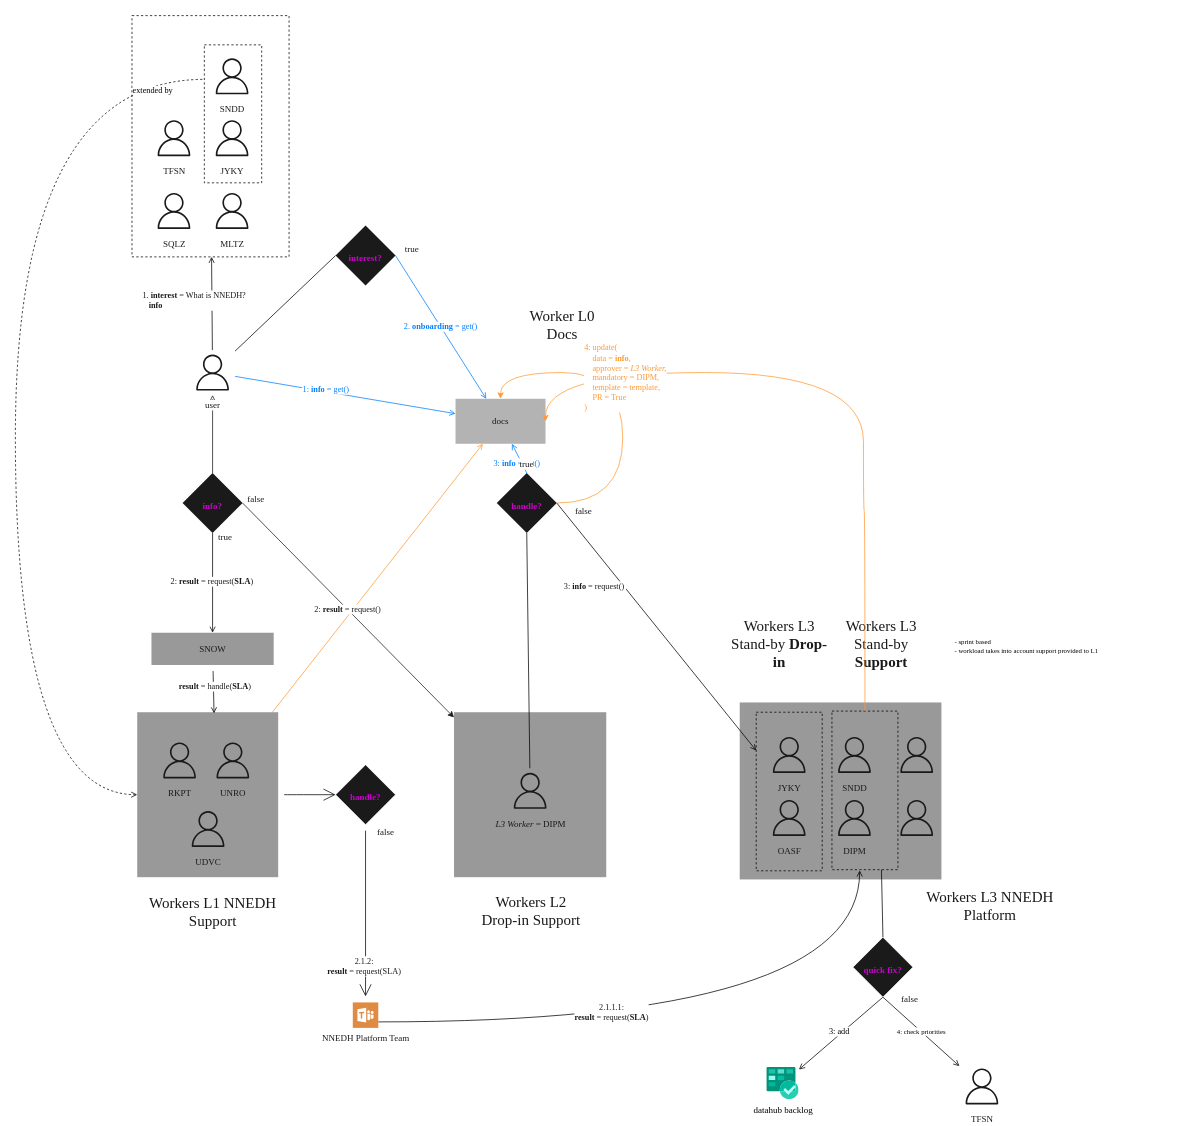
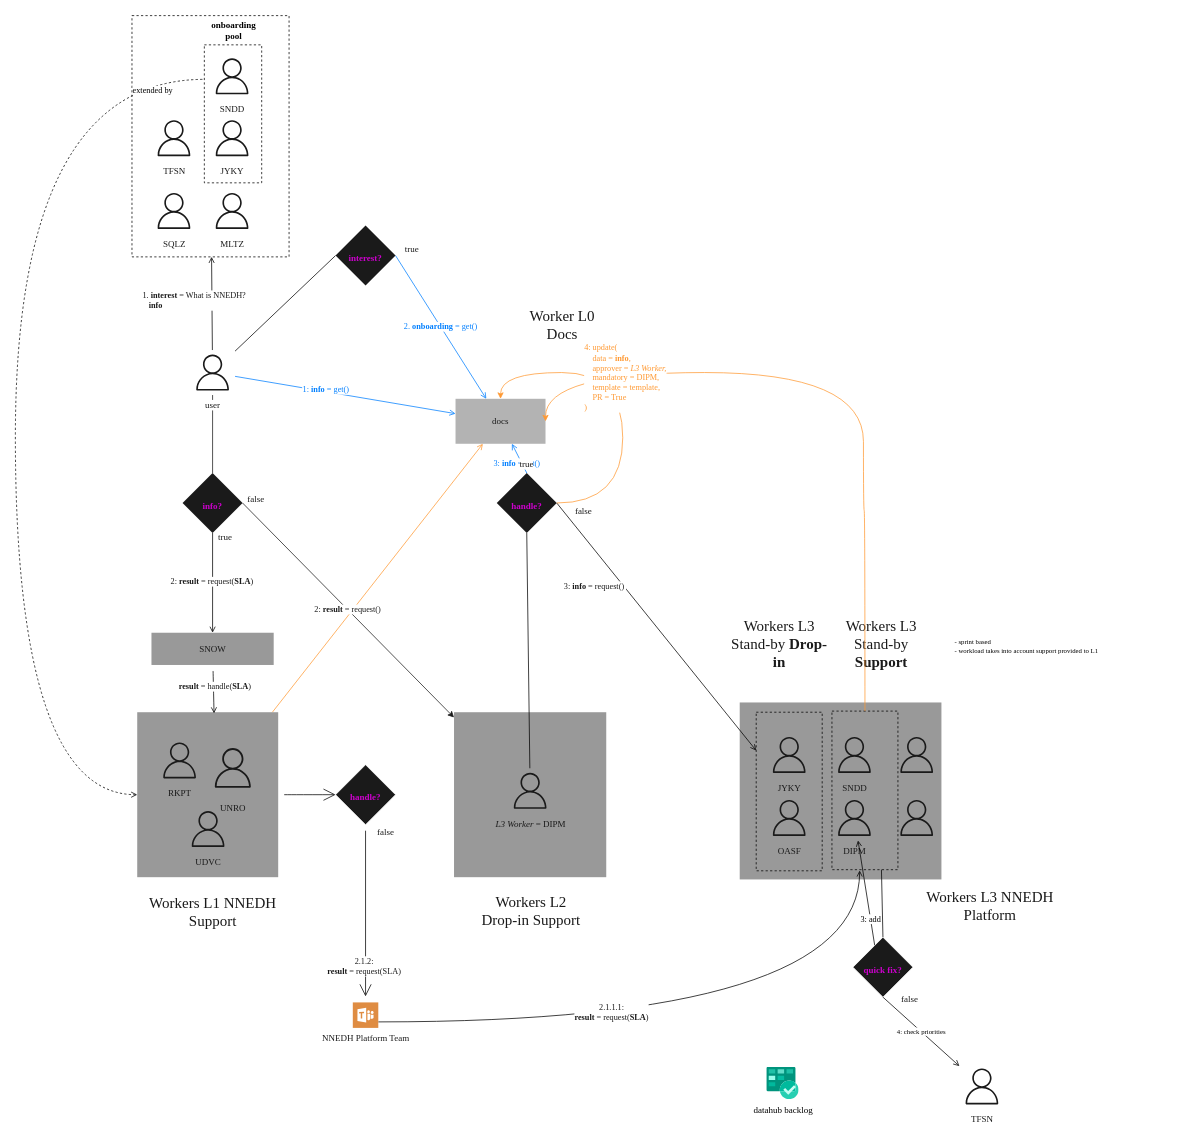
none -> (234, 30)
(213, 401) -> (213, 399)
(233, 760) -> (233, 768)
(841, 1034) -> (867, 894)
